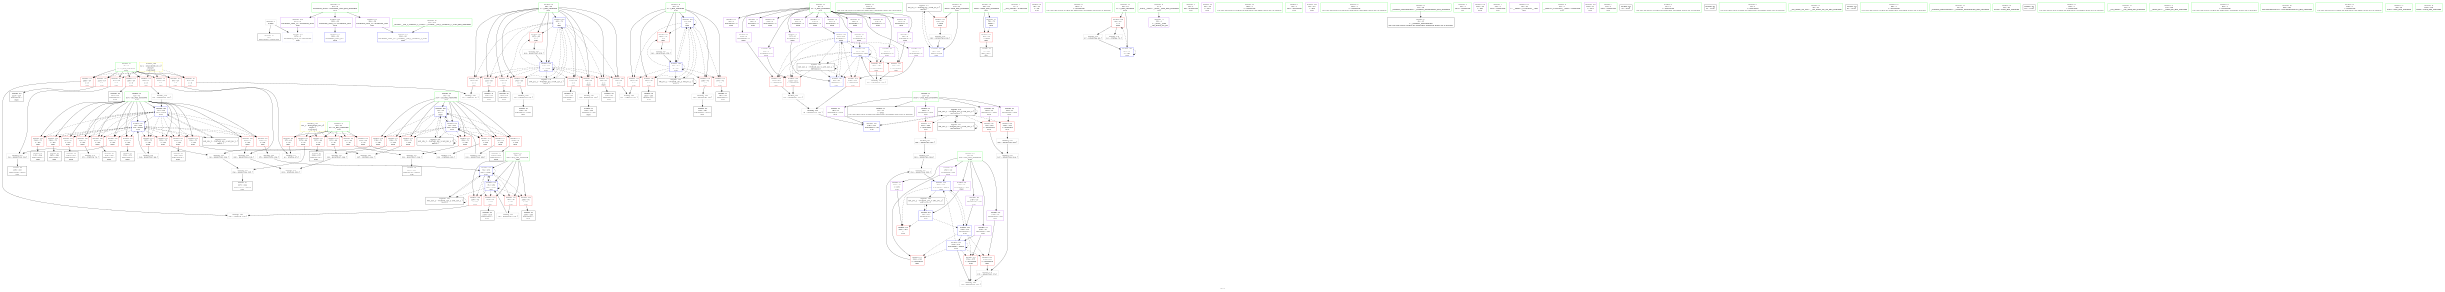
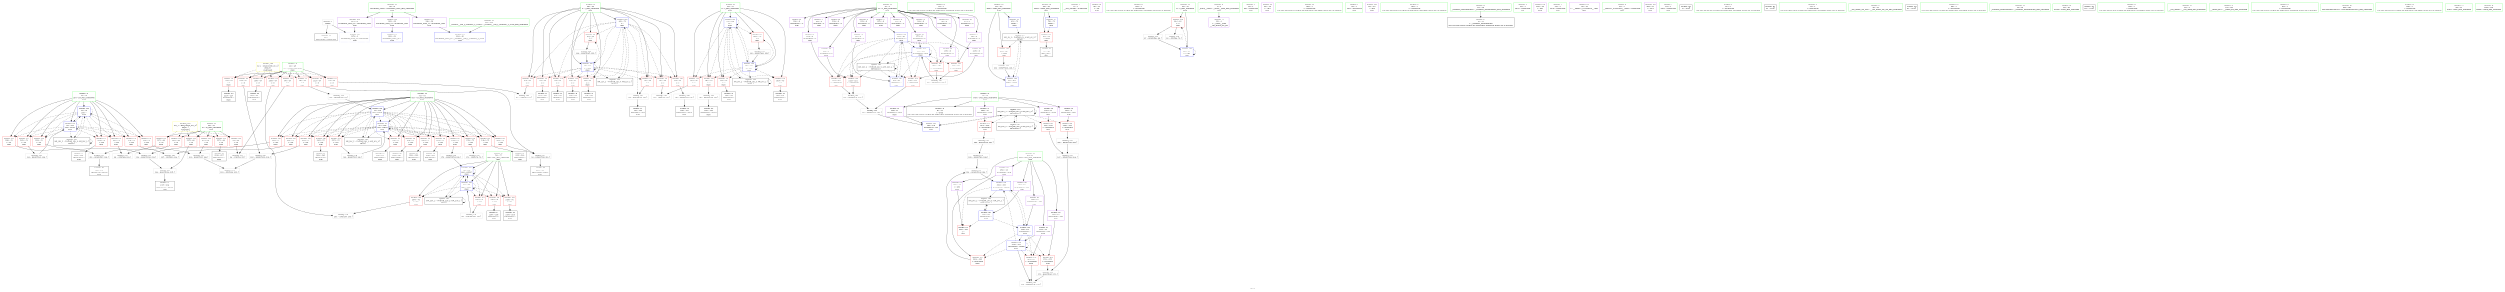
none -> (1015, 22)
(572, 51) -> (637, 59)
